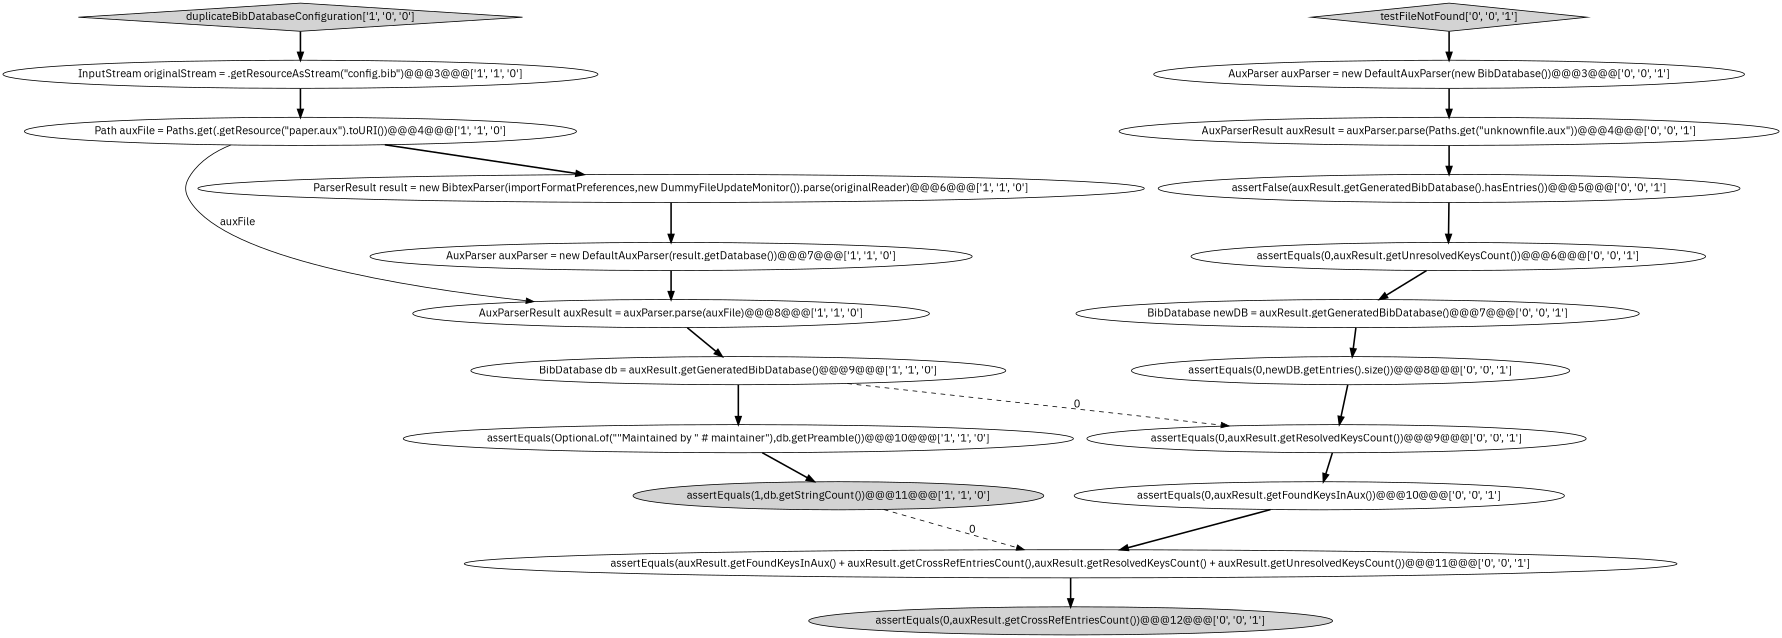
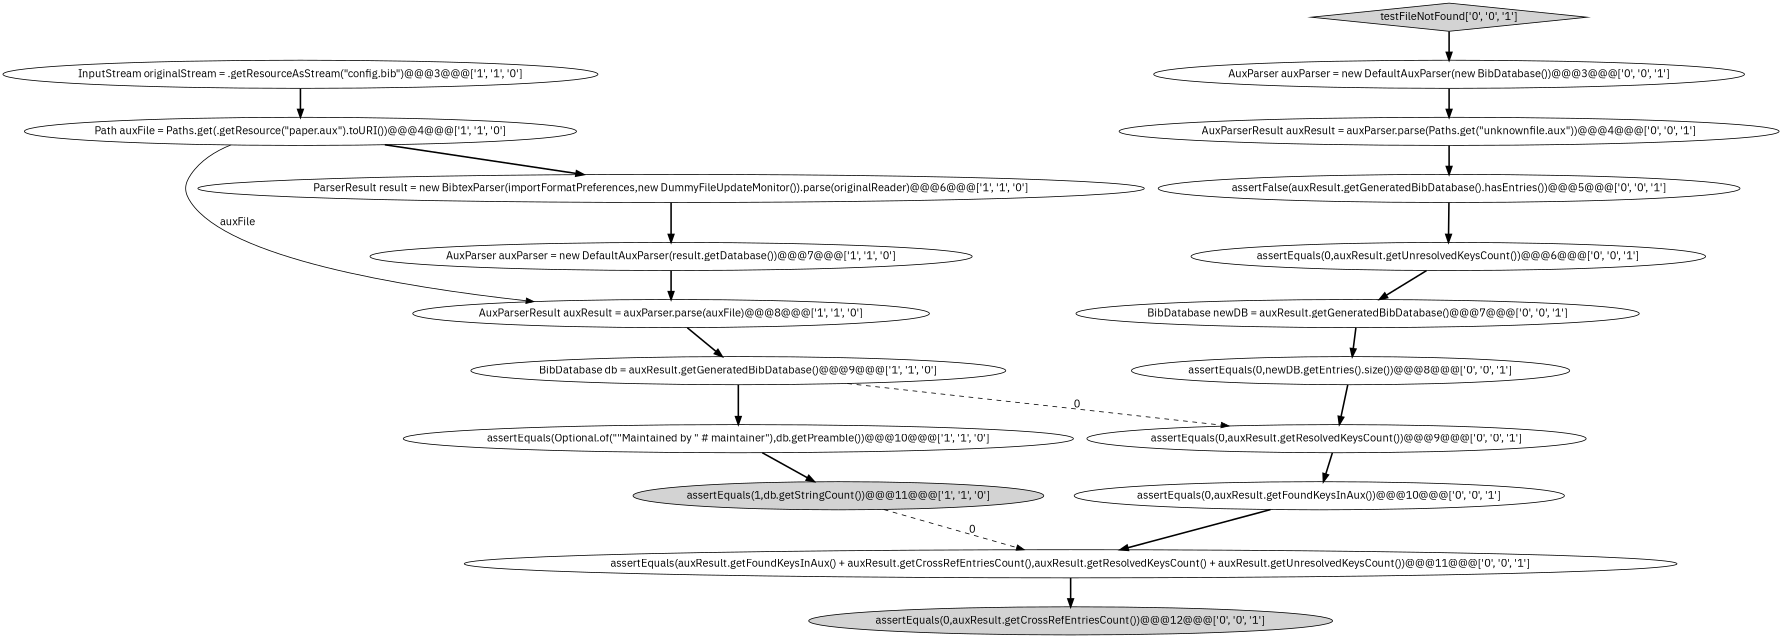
(300, 17) -> none
